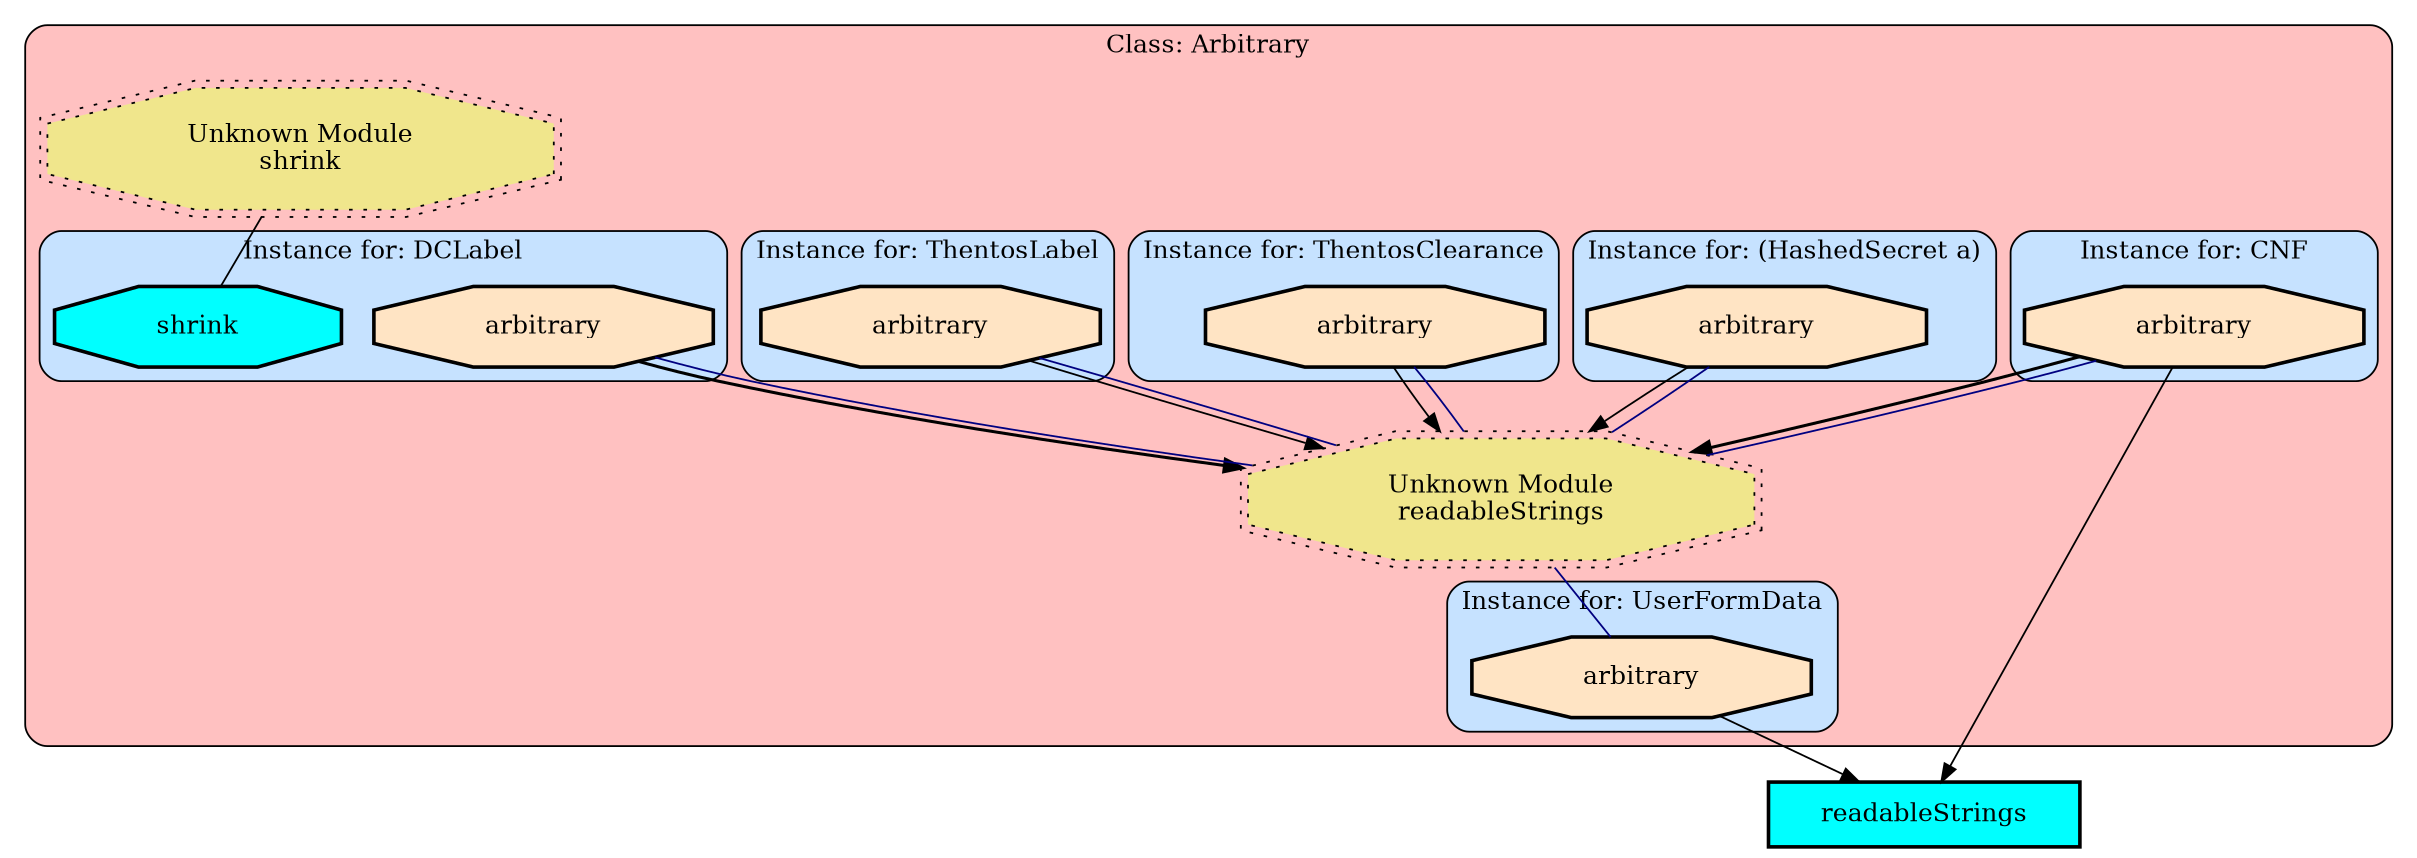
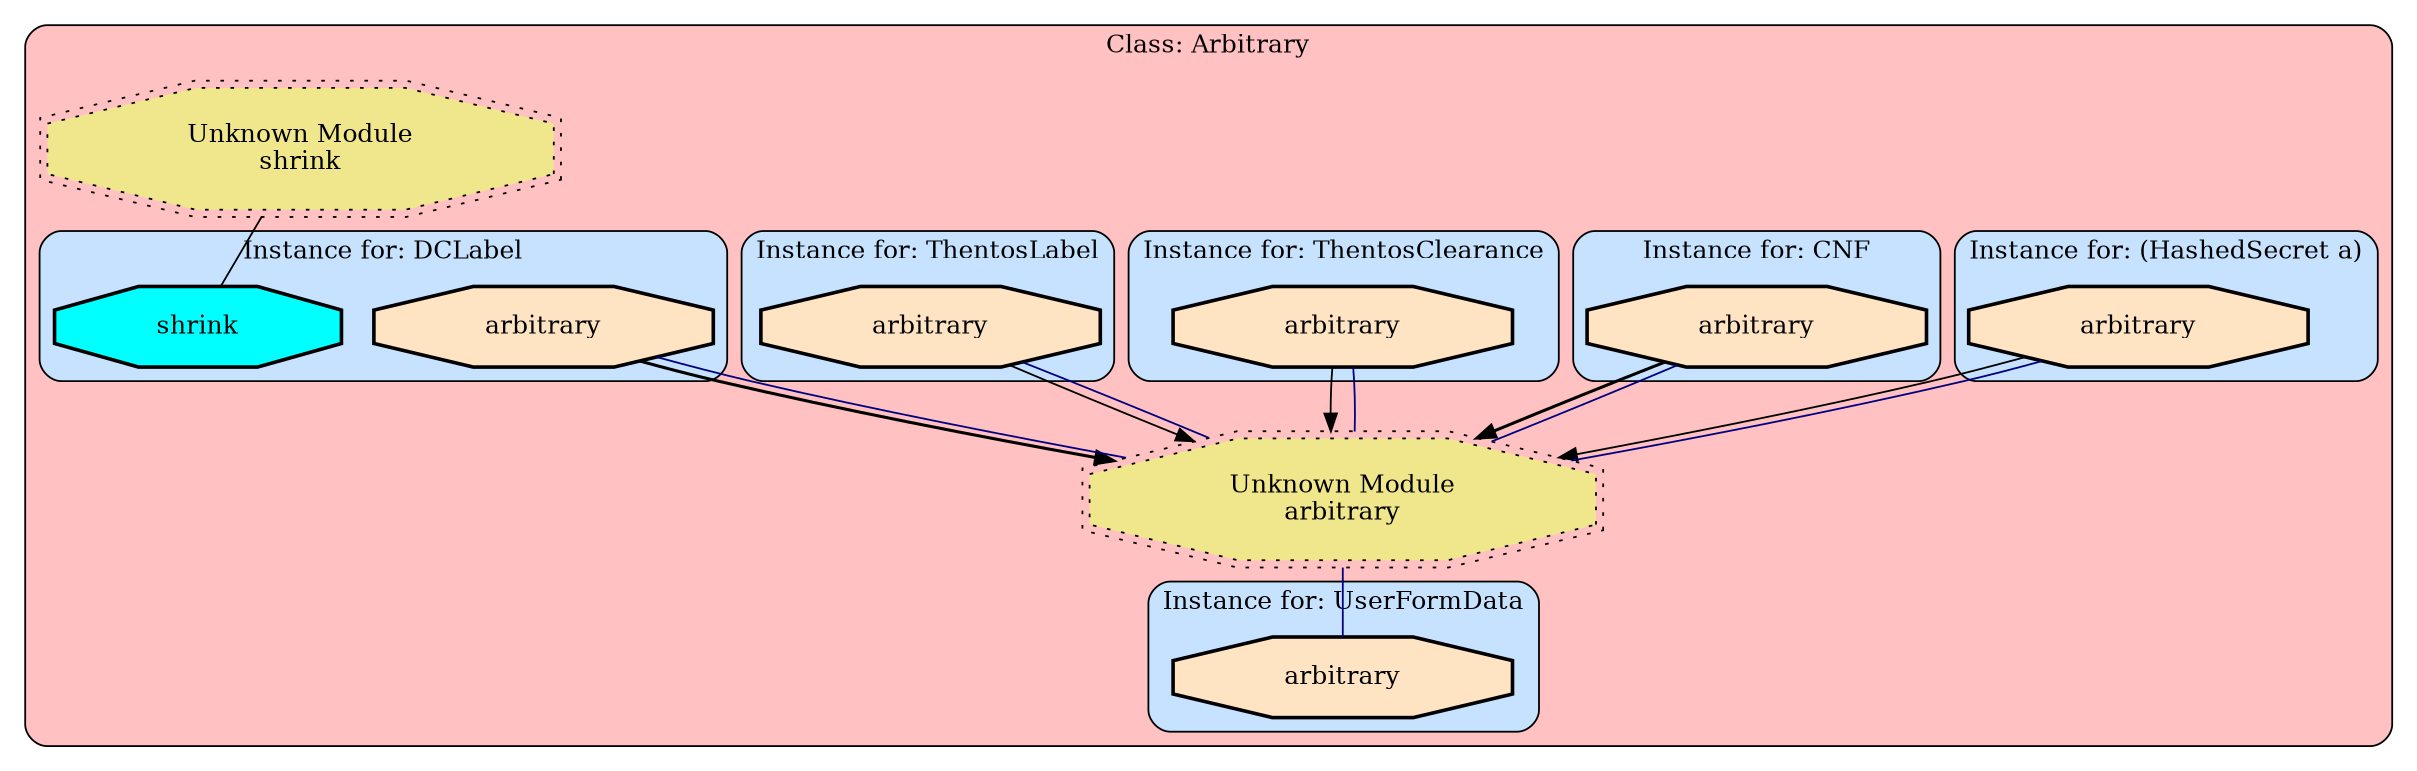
(1501, 499) -> (1343, 499)
(1924, 814) -> none
